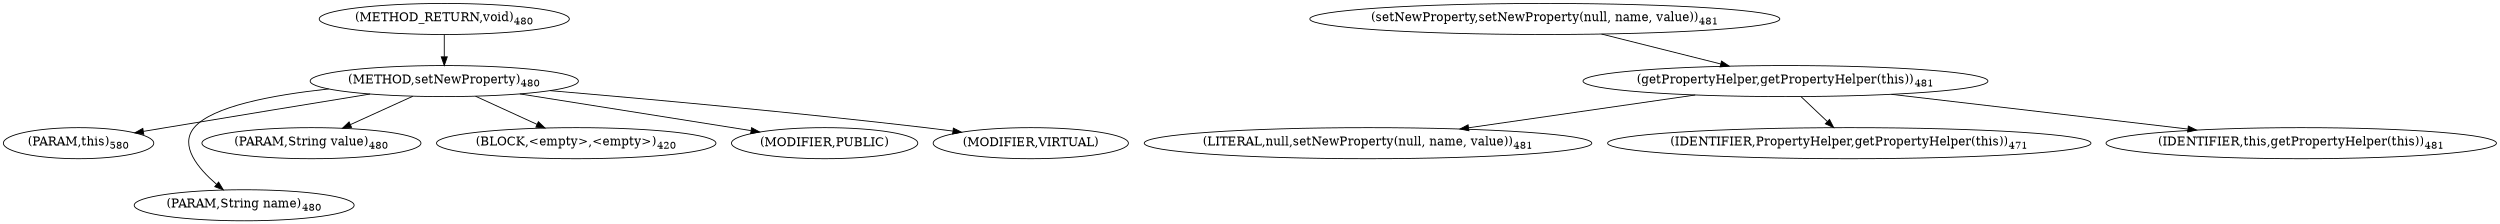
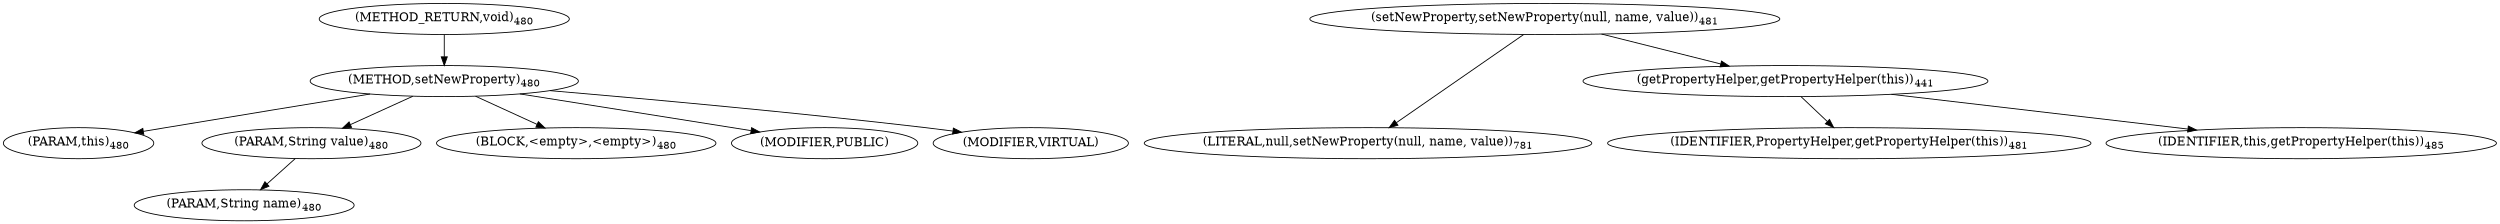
(1924, 80) -> (1924, 80)
(226, 109) -> (281, 171)
(1582, 111) -> (1460, 79)
(120, 142) -> (120, 142)
(667, 142) -> (667, 142)
(1523, 142) -> (1523, 142)
(2018, 142) -> (2018, 142)
(2434, 142) -> (2434, 142)
